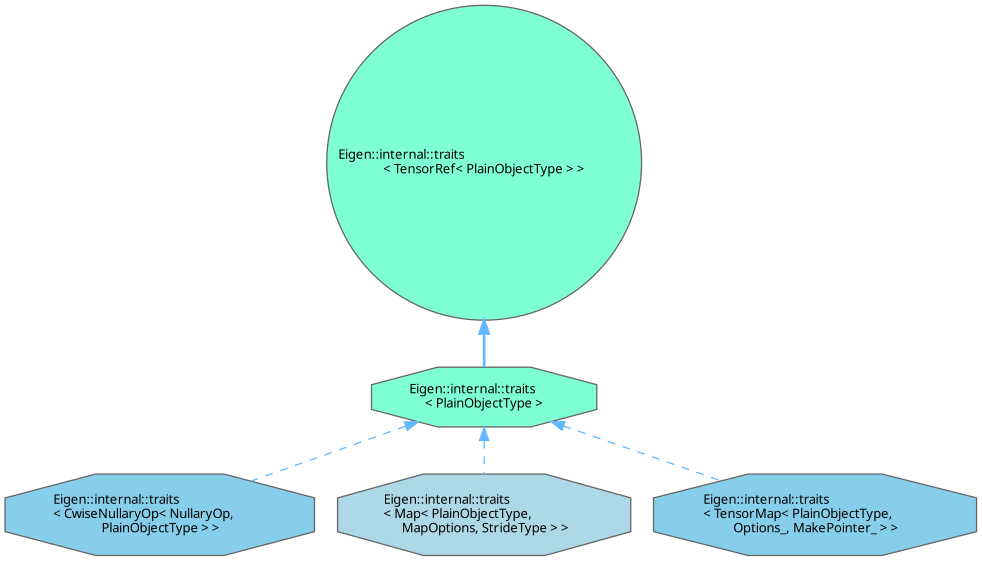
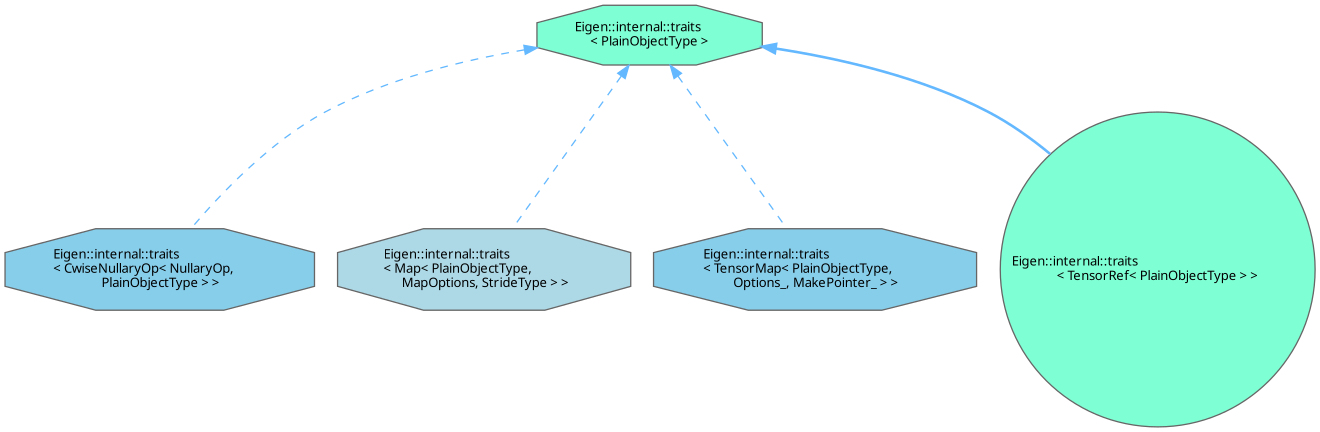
(484, 350) -> (920, 83)
